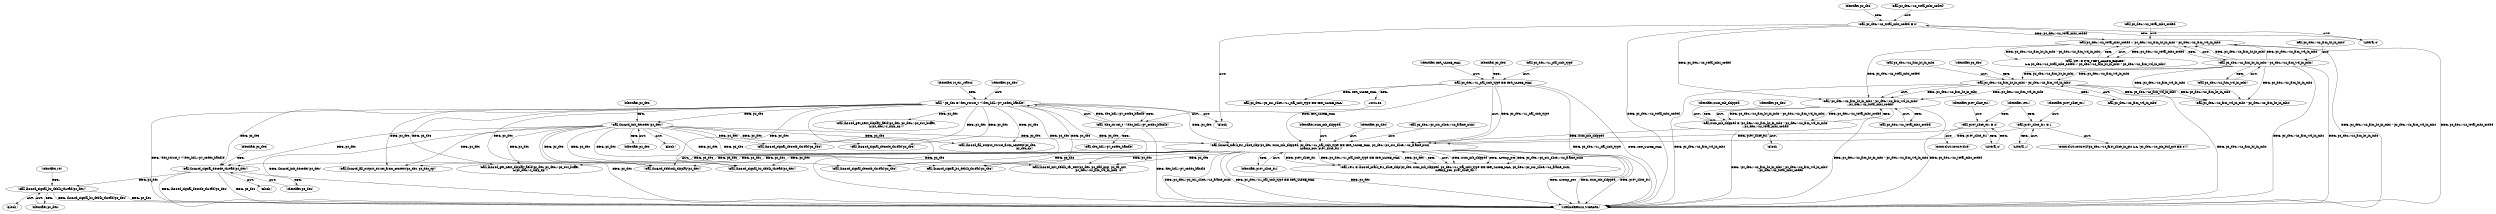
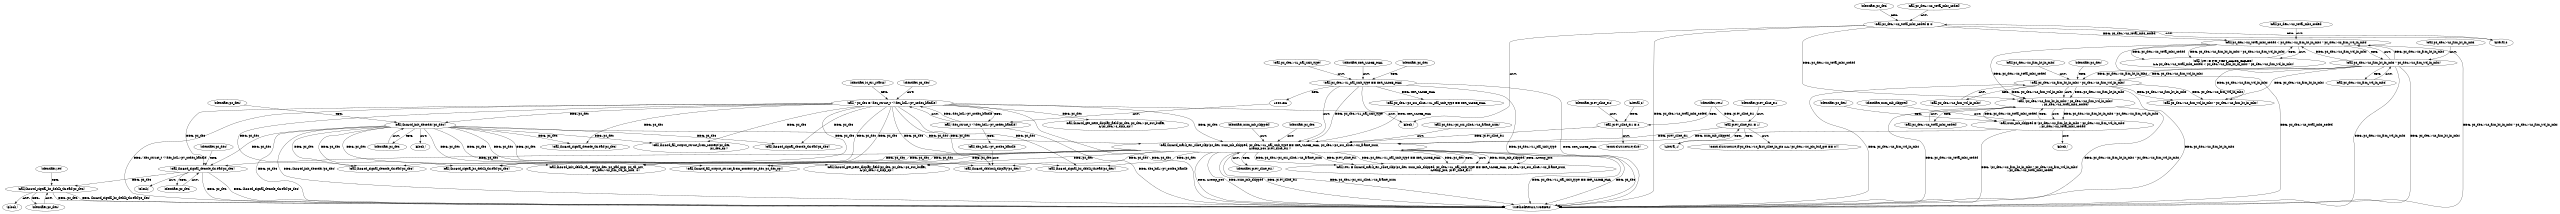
(2032, 114) -> (1739, 114)
(1988, 134) -> none
(2035, 136) -> (1739, 136)
